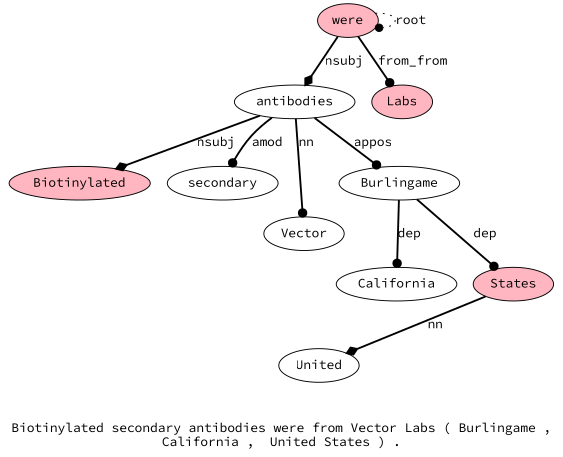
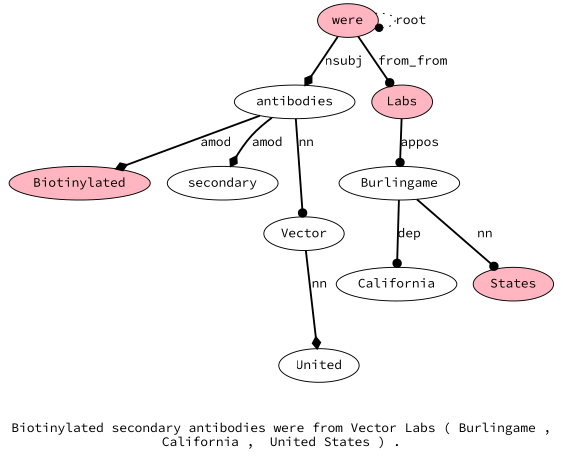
(251, 137) -> (251, 137)
(344, 140) -> (401, 139)
(216, 143) -> (216, 143)
(485, 234) -> (485, 234)
(421, 323) -> (311, 294)
